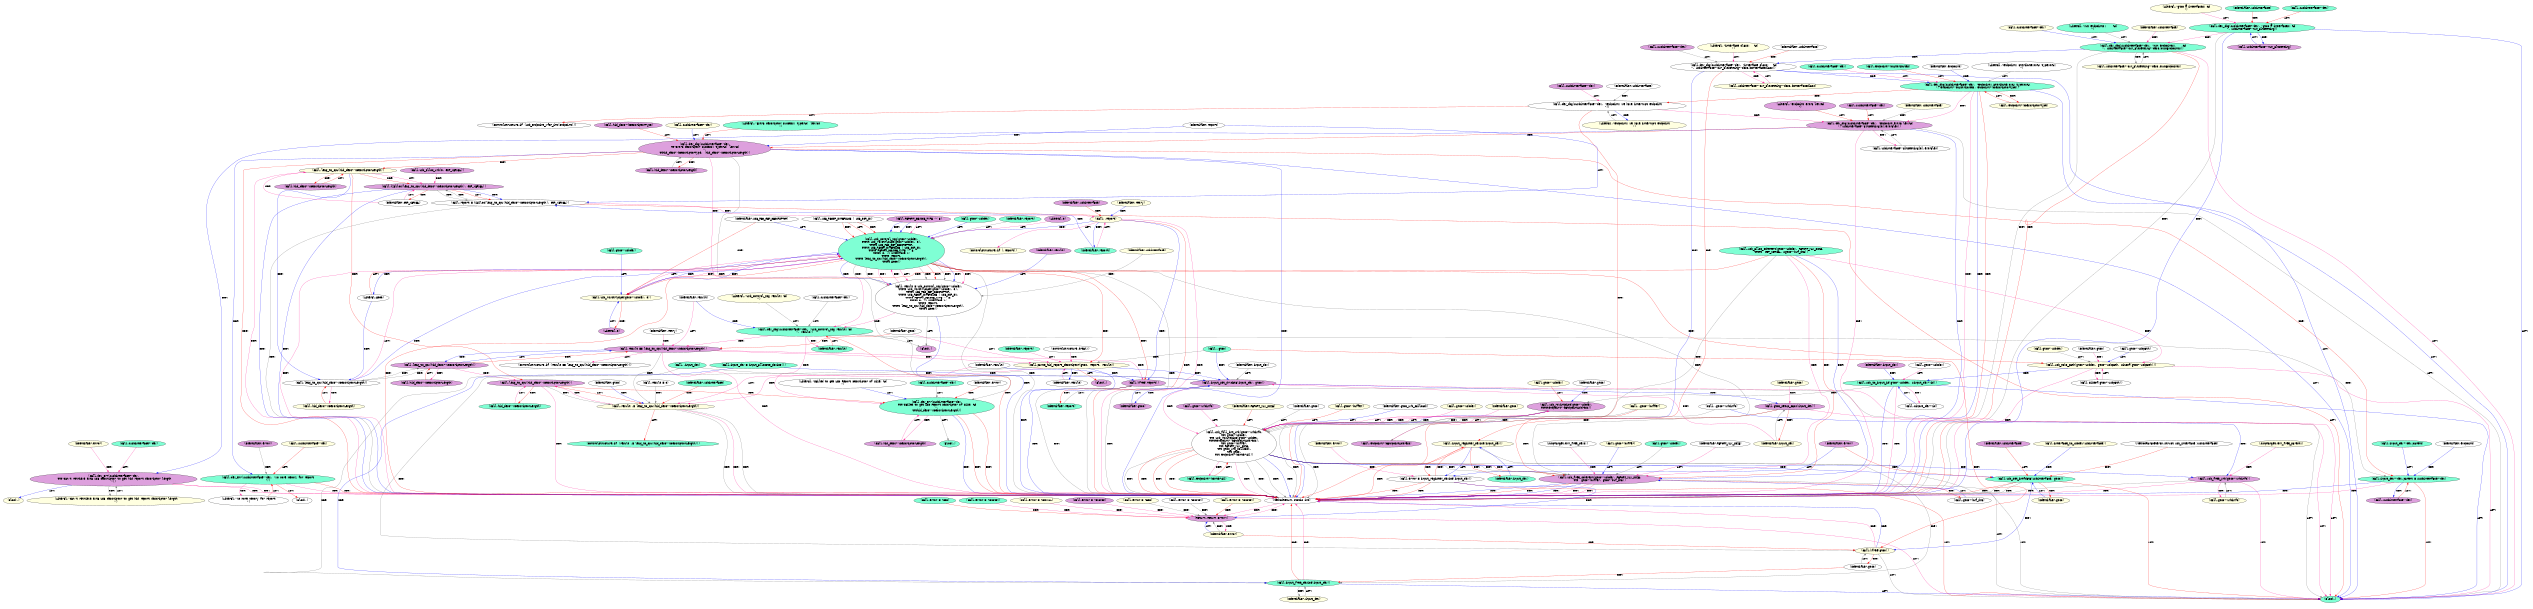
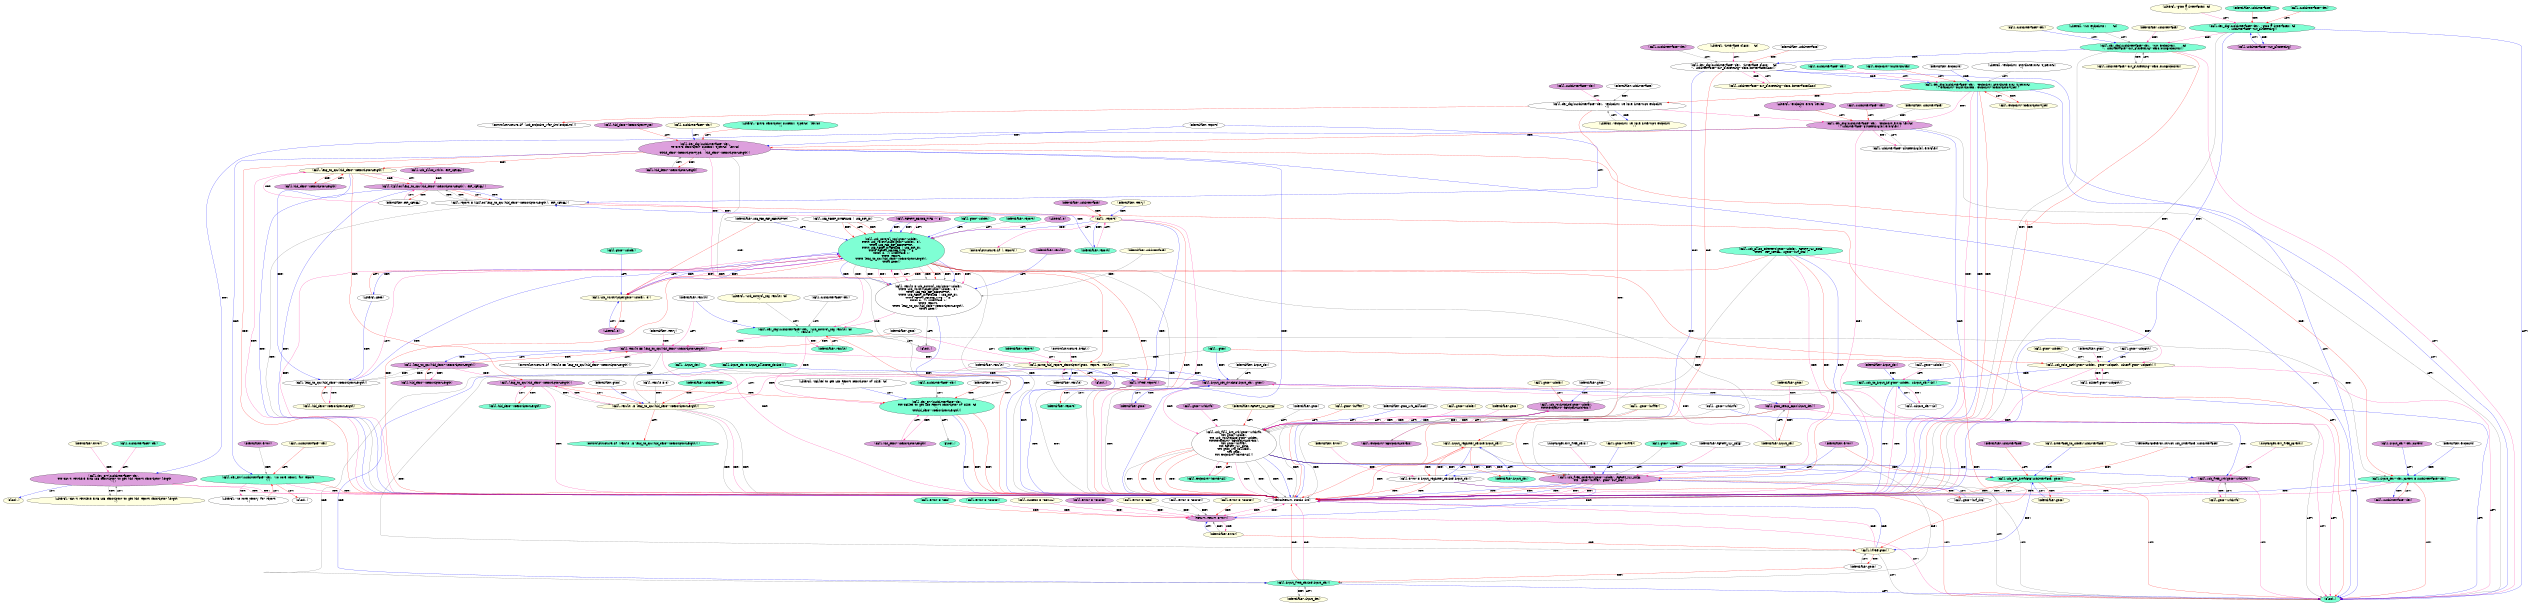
(934, 356) -> (1122, 371)
(2402, 444) -> (2402, 444)
(1036, 501) -> (1036, 501)
